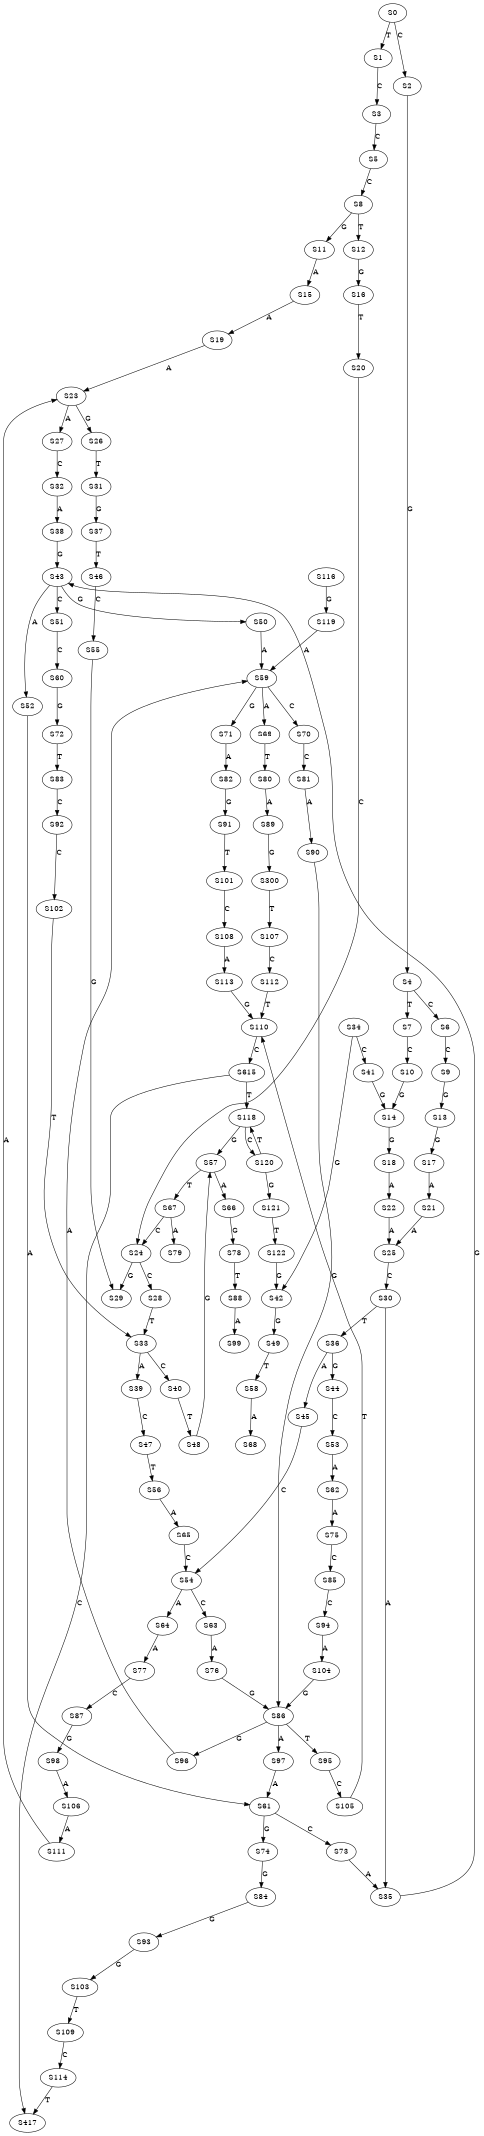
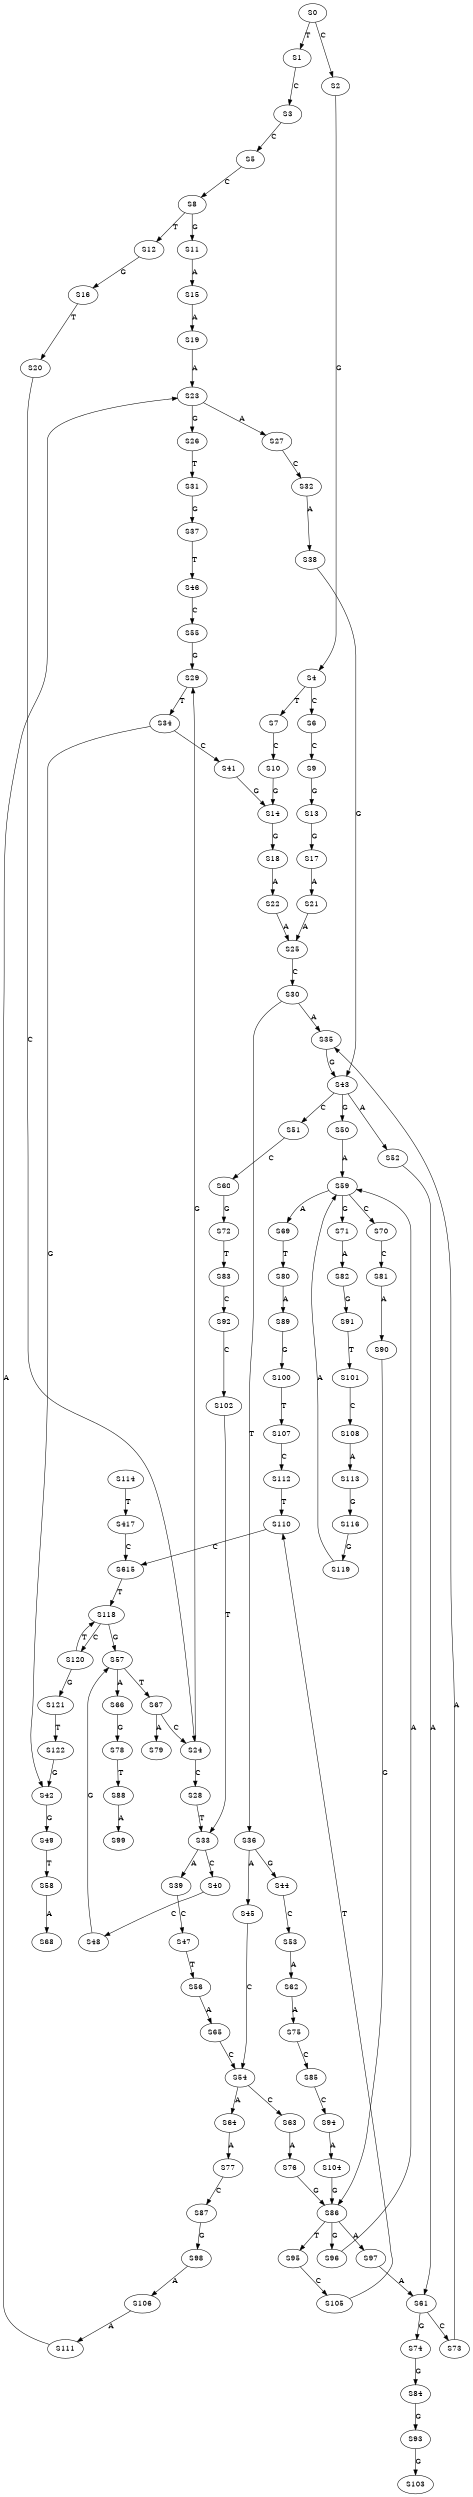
none -> (180, 699)
(270, 881) -> (282, 1378)
(240, 1003) -> (350, 1499)
(190, 1417) -> (174, 1914)
(85, 1550) -> (126, 1545)
(65, 2033) -> none
